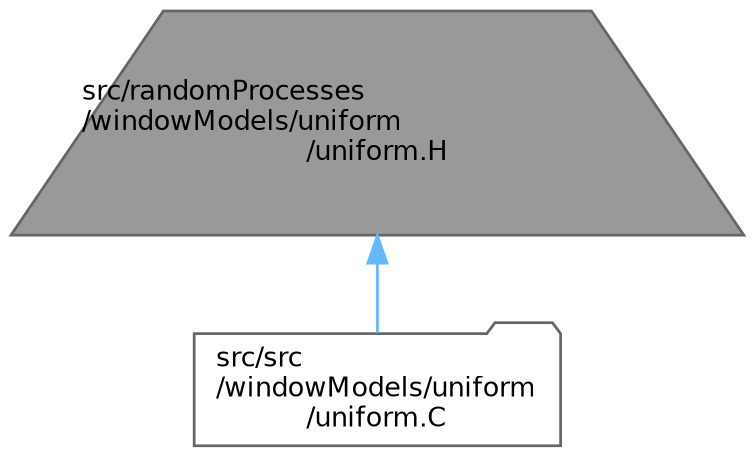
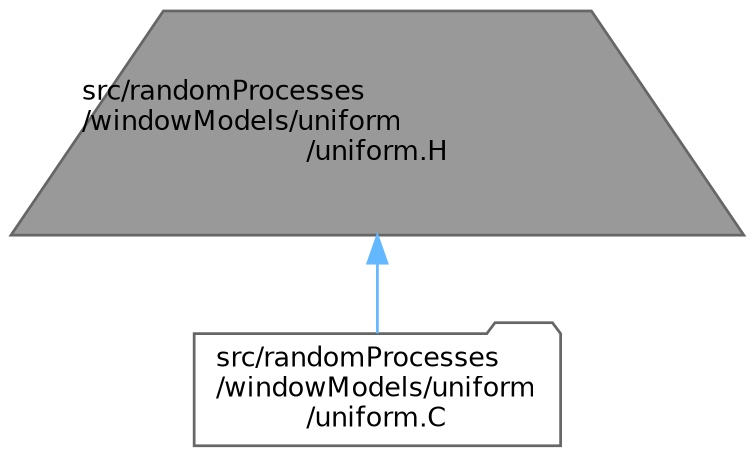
(377, 390) -> (377, 390)
